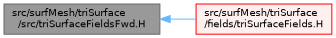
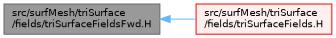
(82, 19) -> (82, 19)
